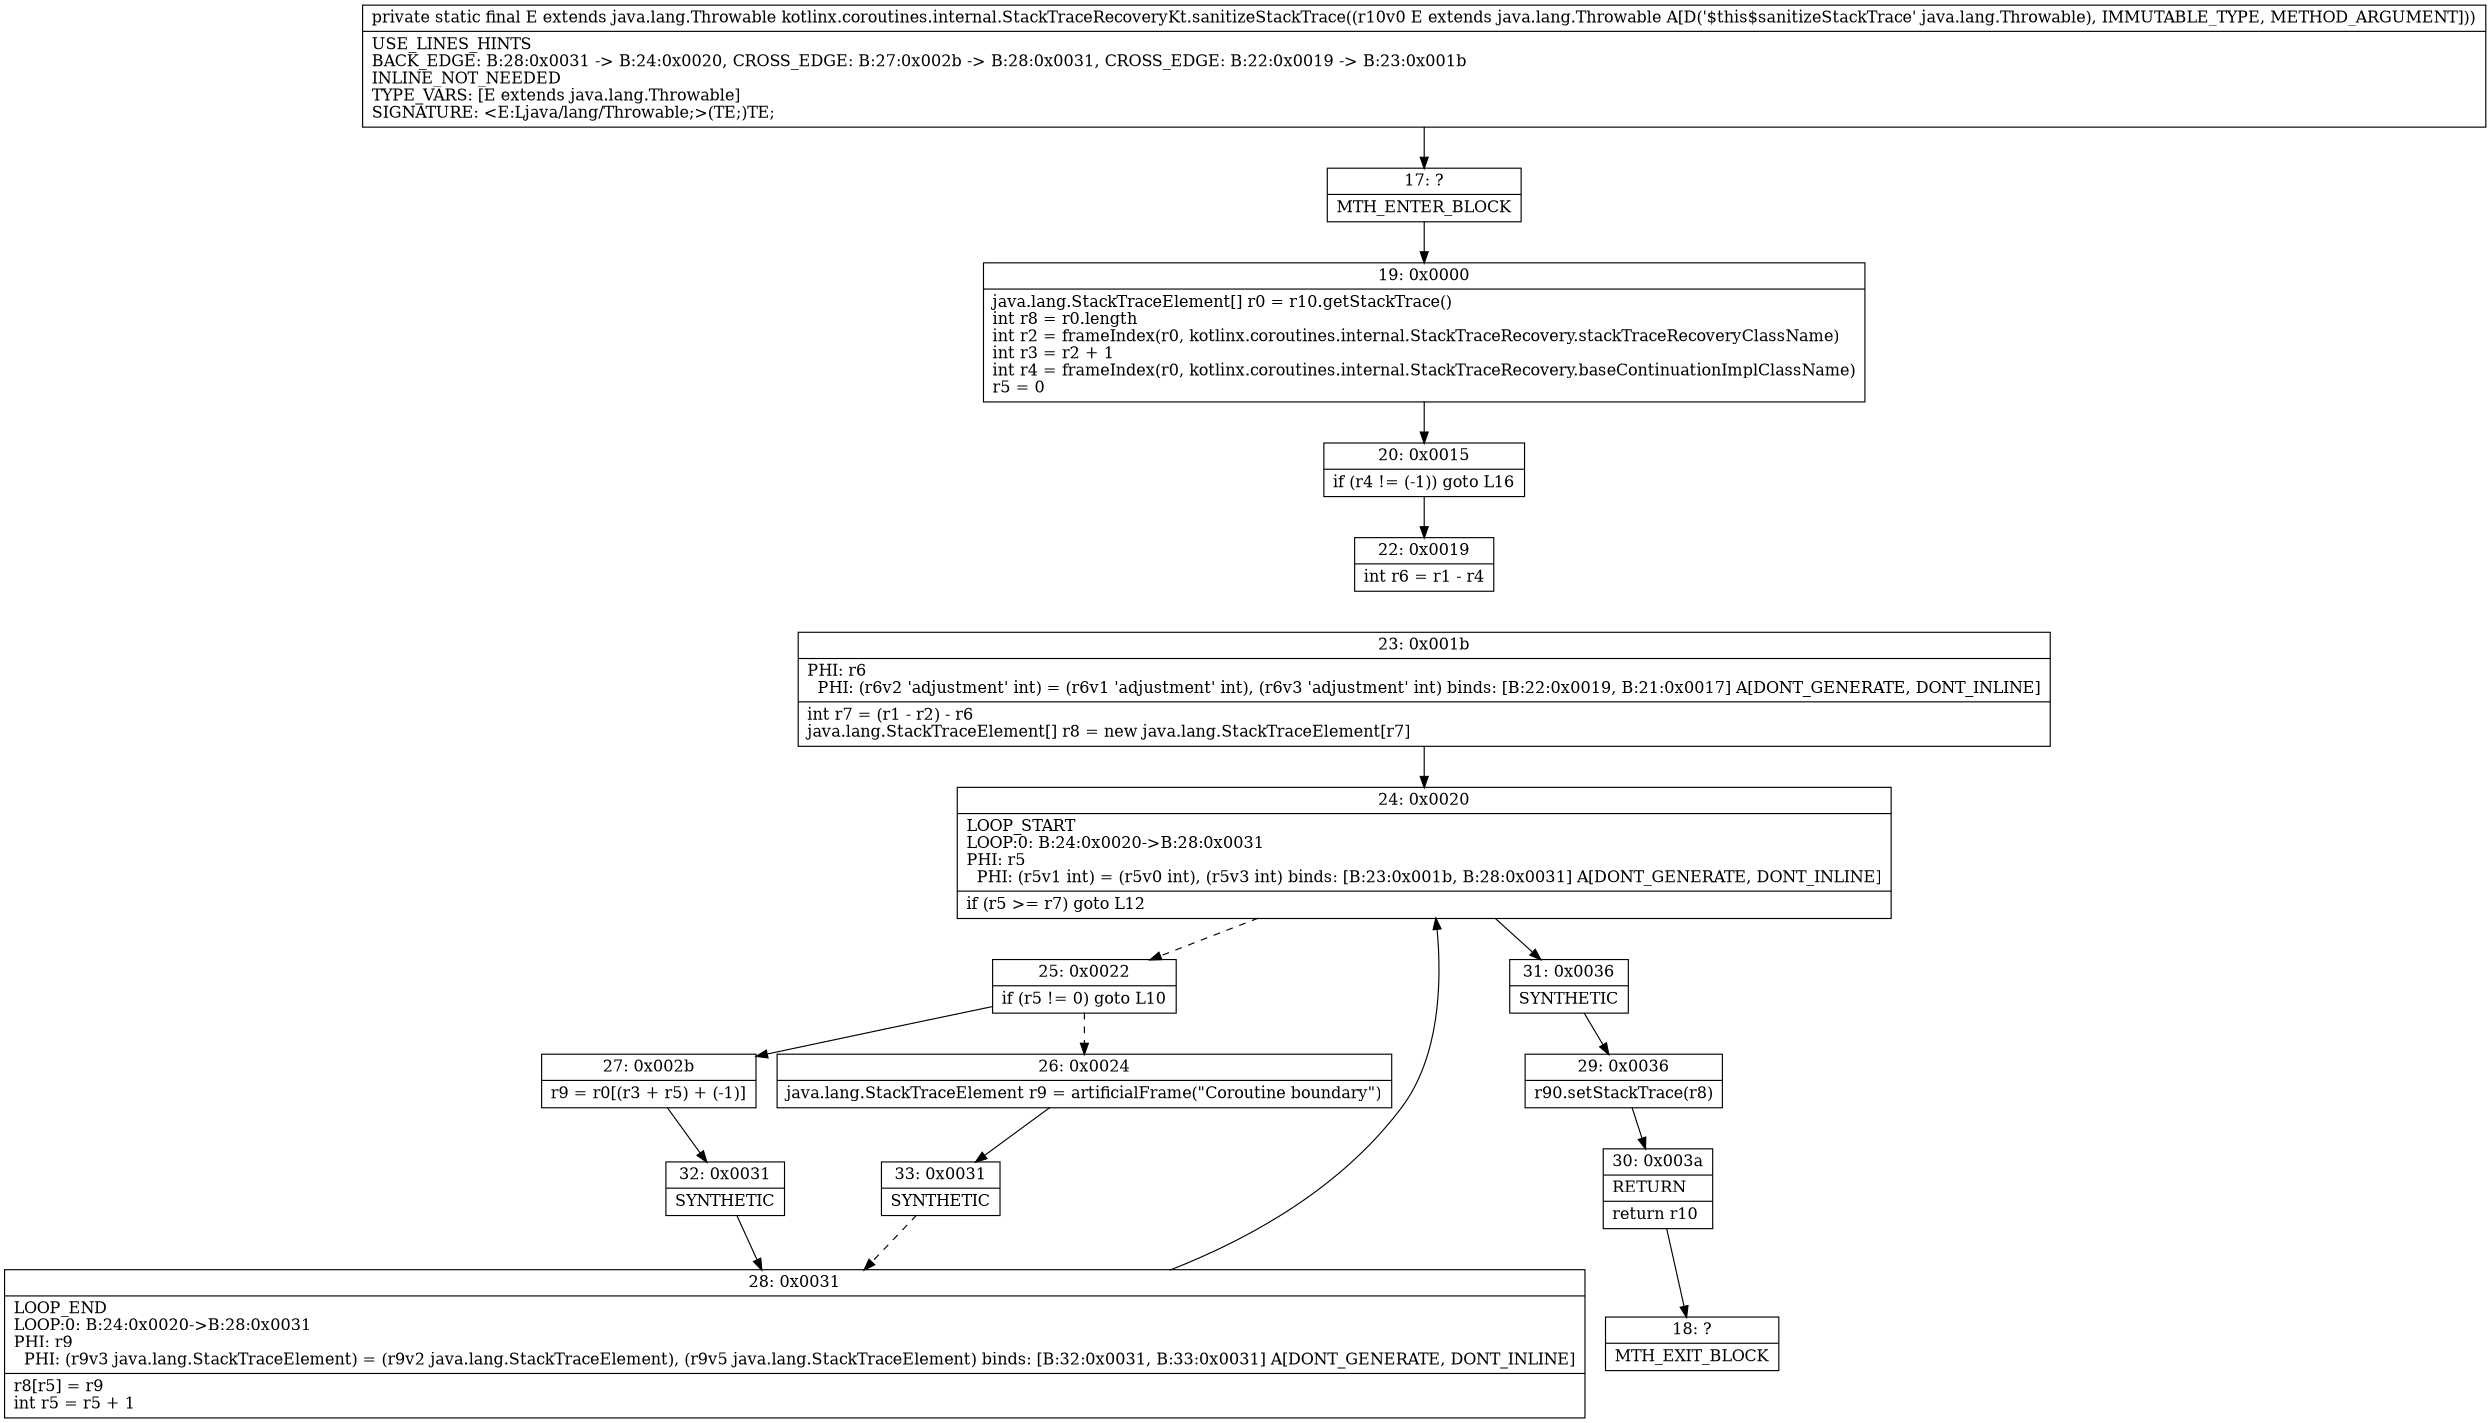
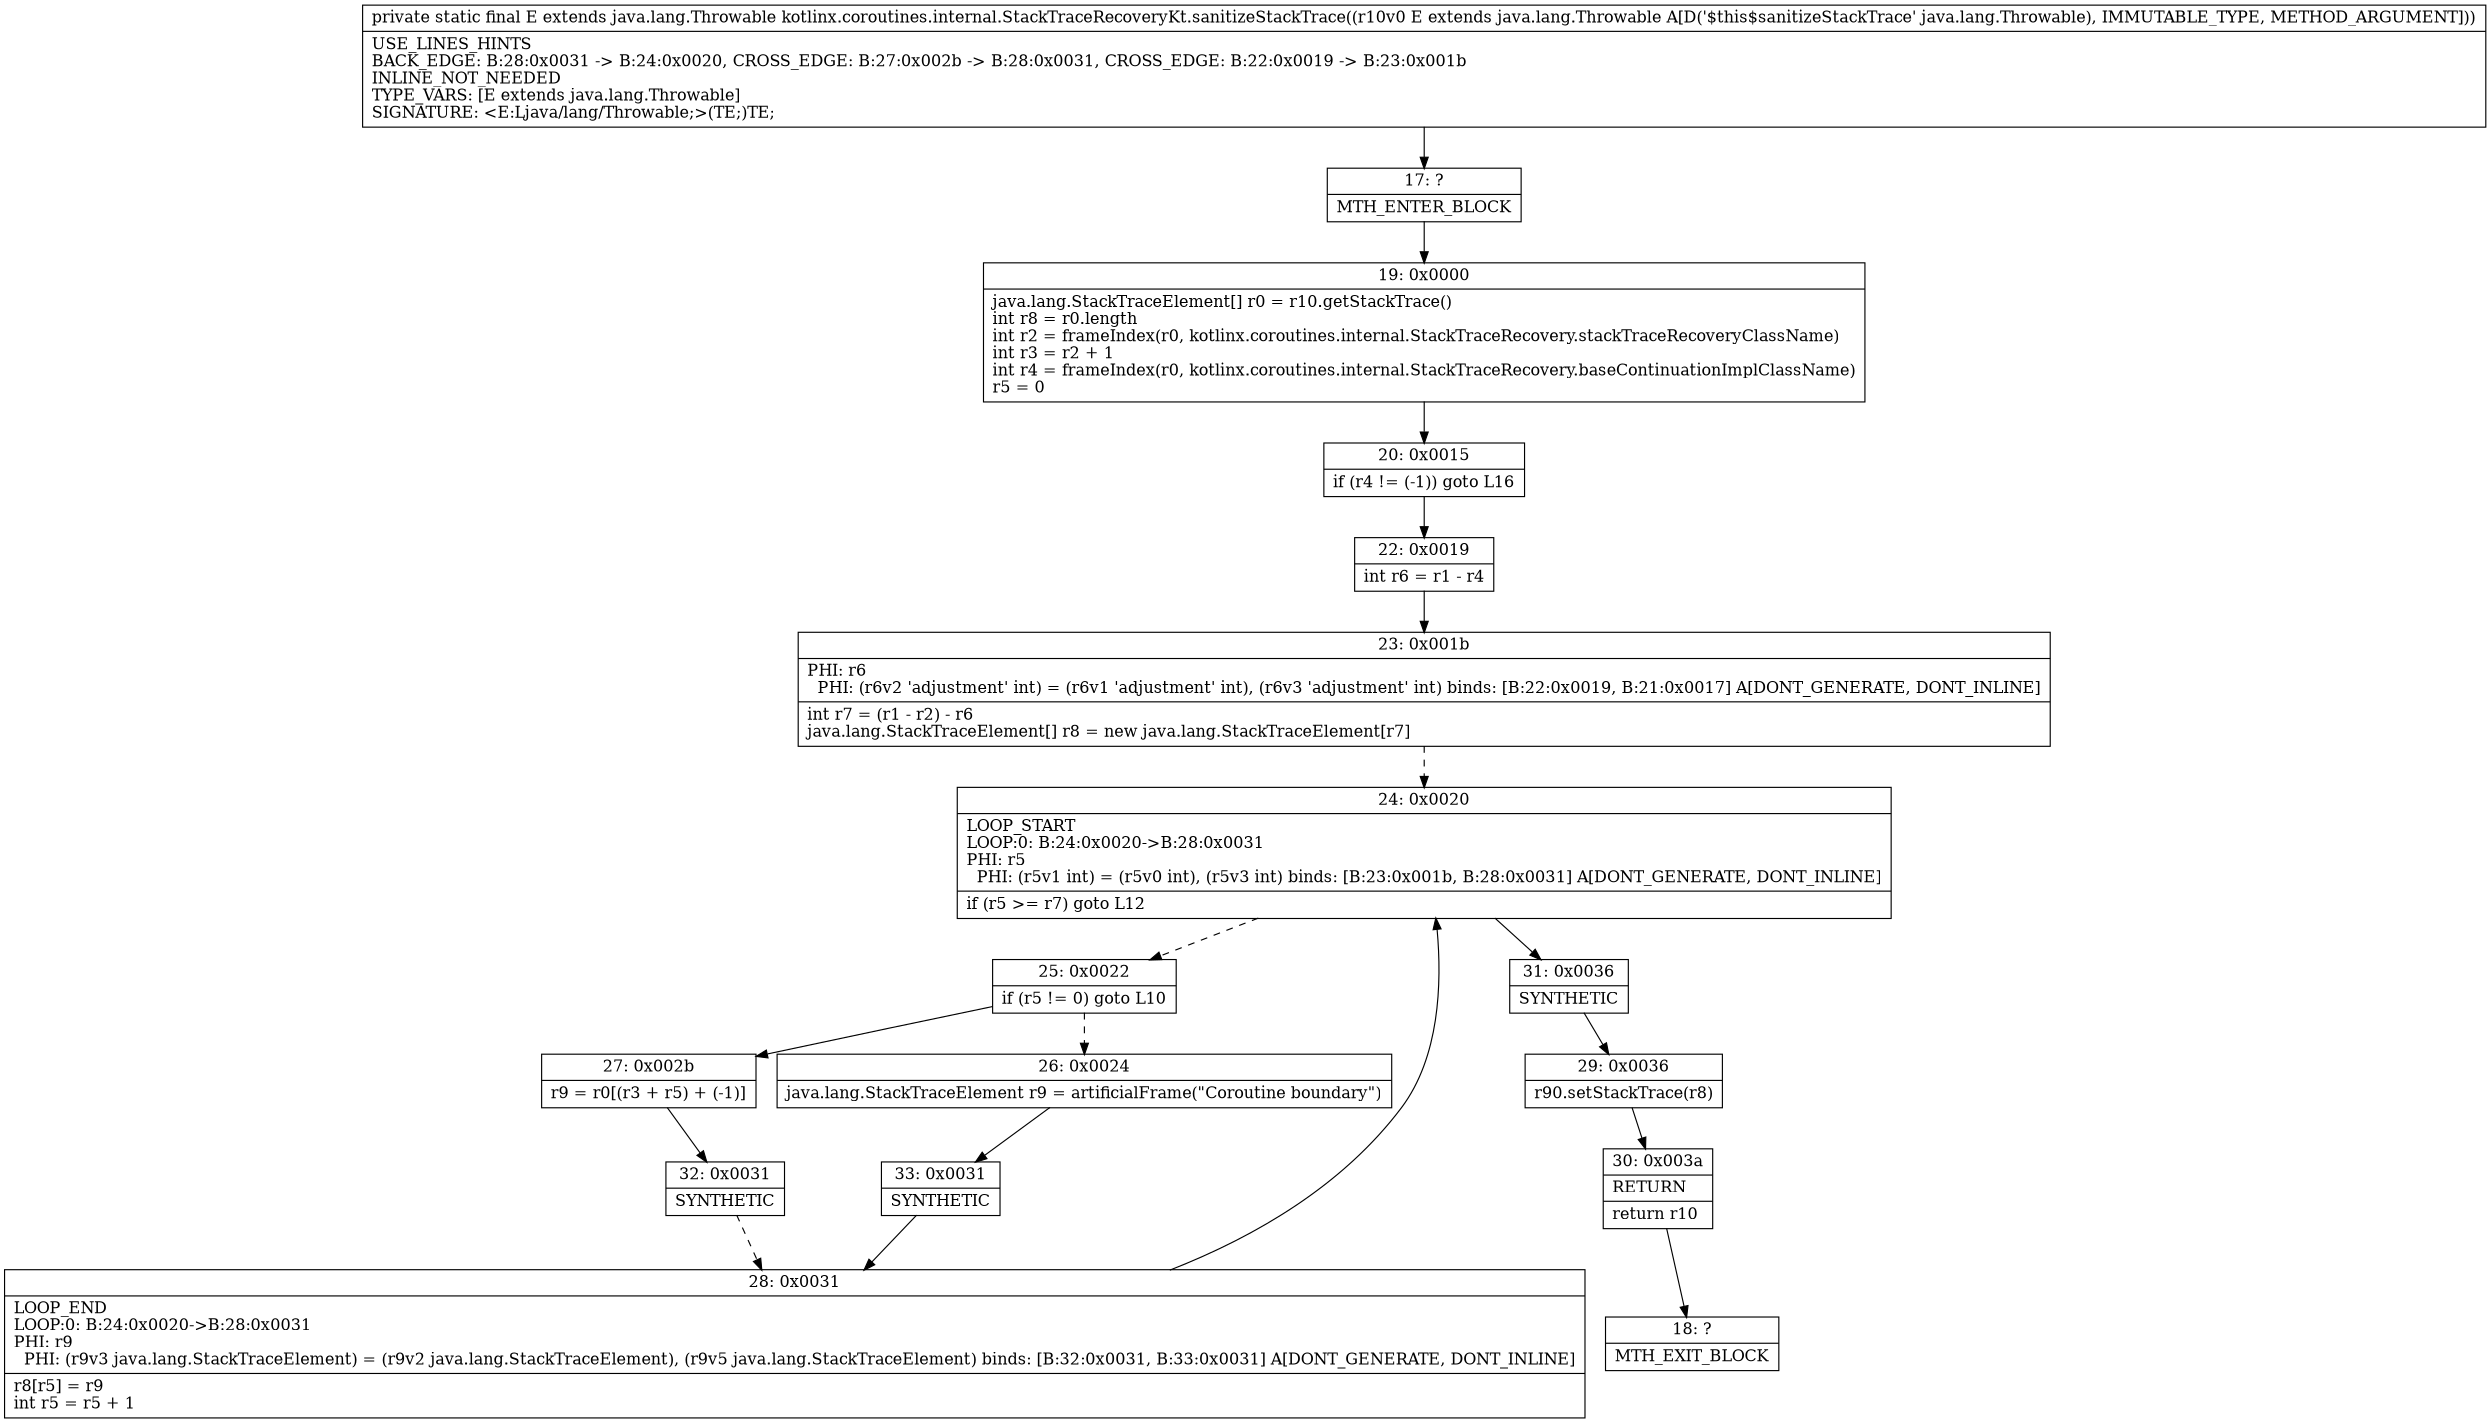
none -> (1424, 606)
(1424, 761) -> (1424, 761)
(747, 1237) -> (747, 1237)
(894, 1238) -> (894, 1238)
